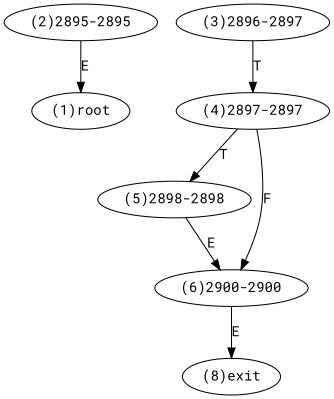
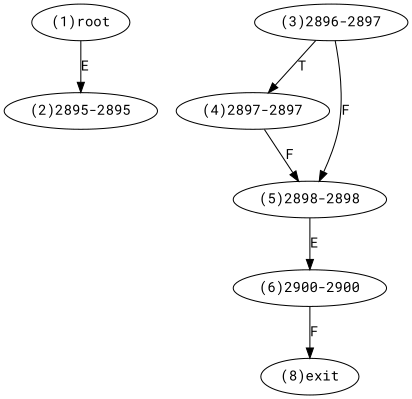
(81, 62) -> (81, 62)
none -> (341, 107)
(224, 155) -> (290, 155)
(263, 196) -> none
(236, 332) -> (314, 332)
